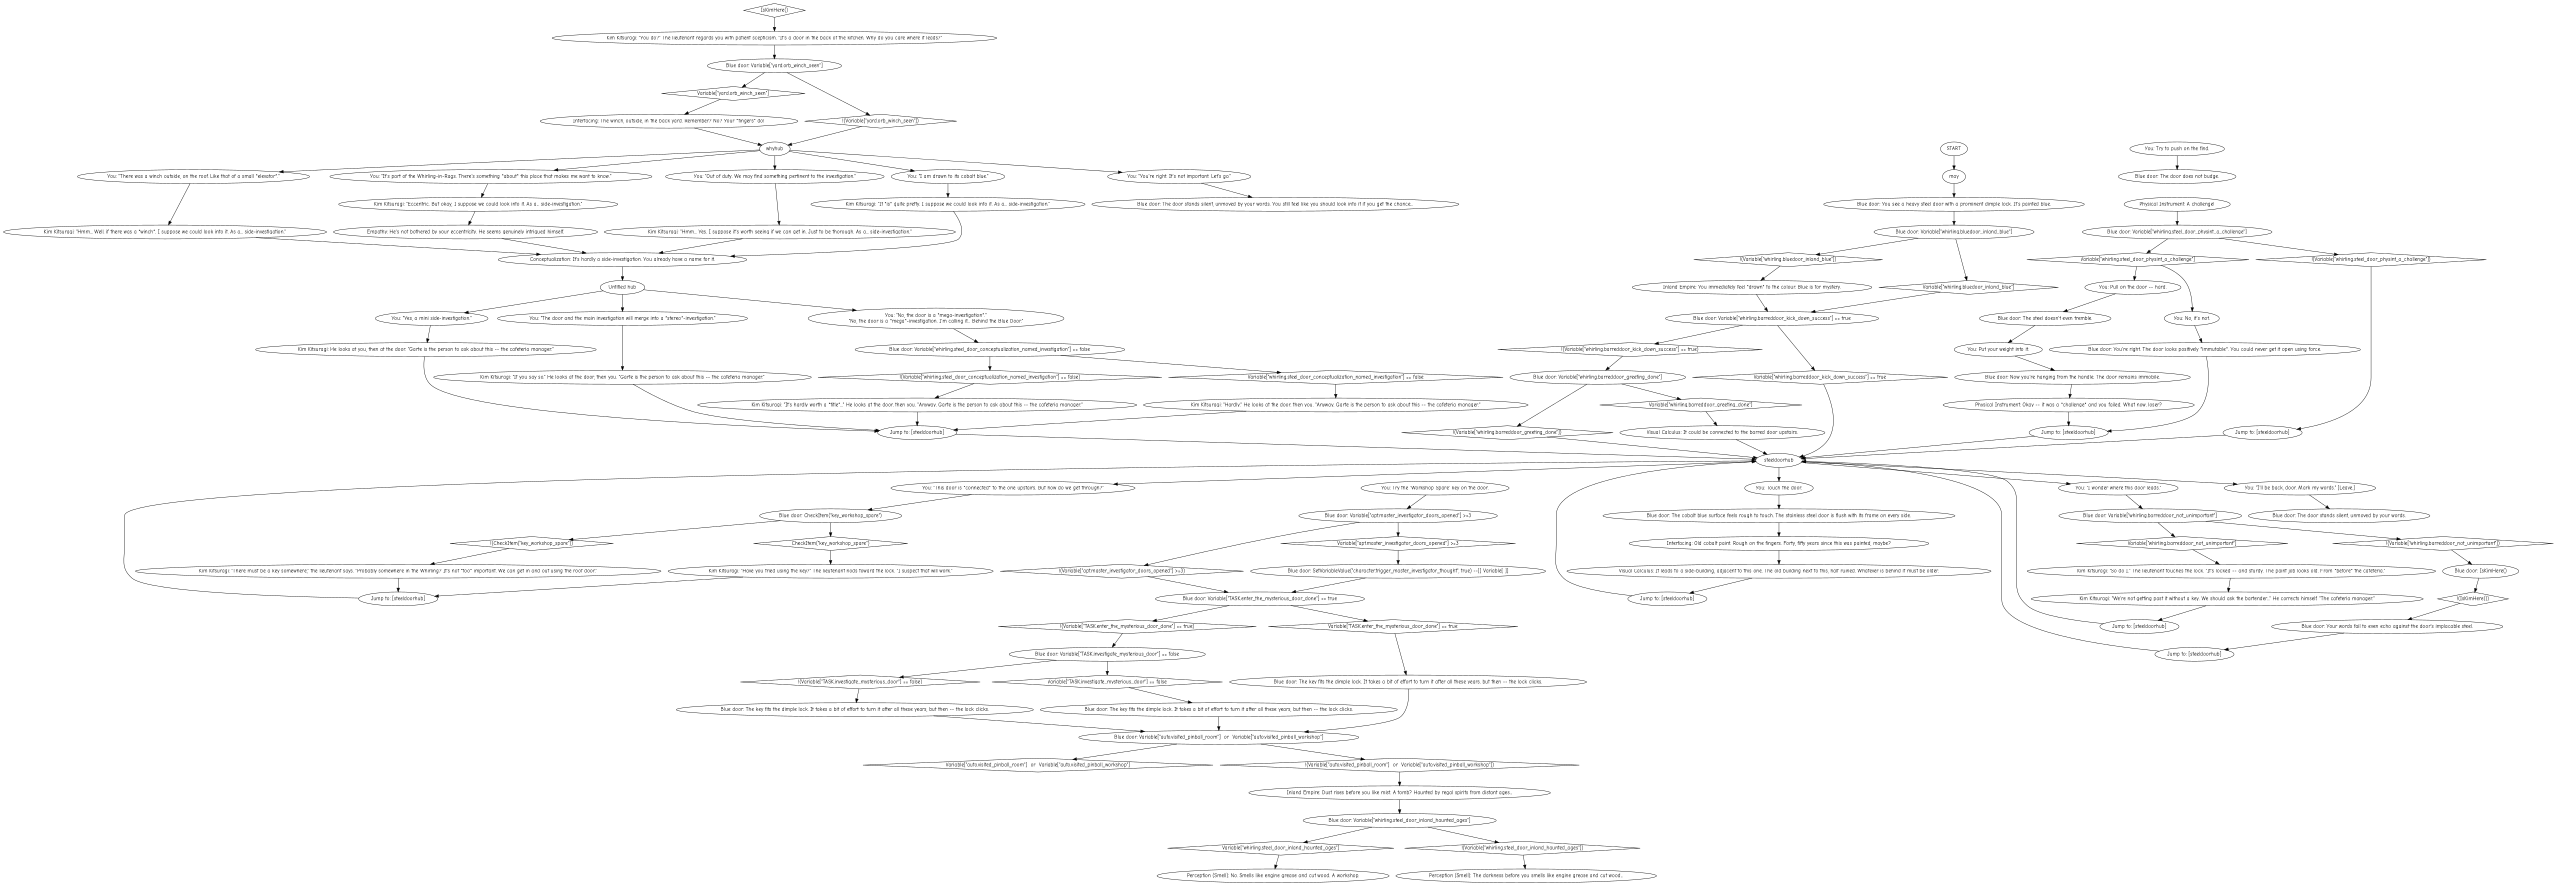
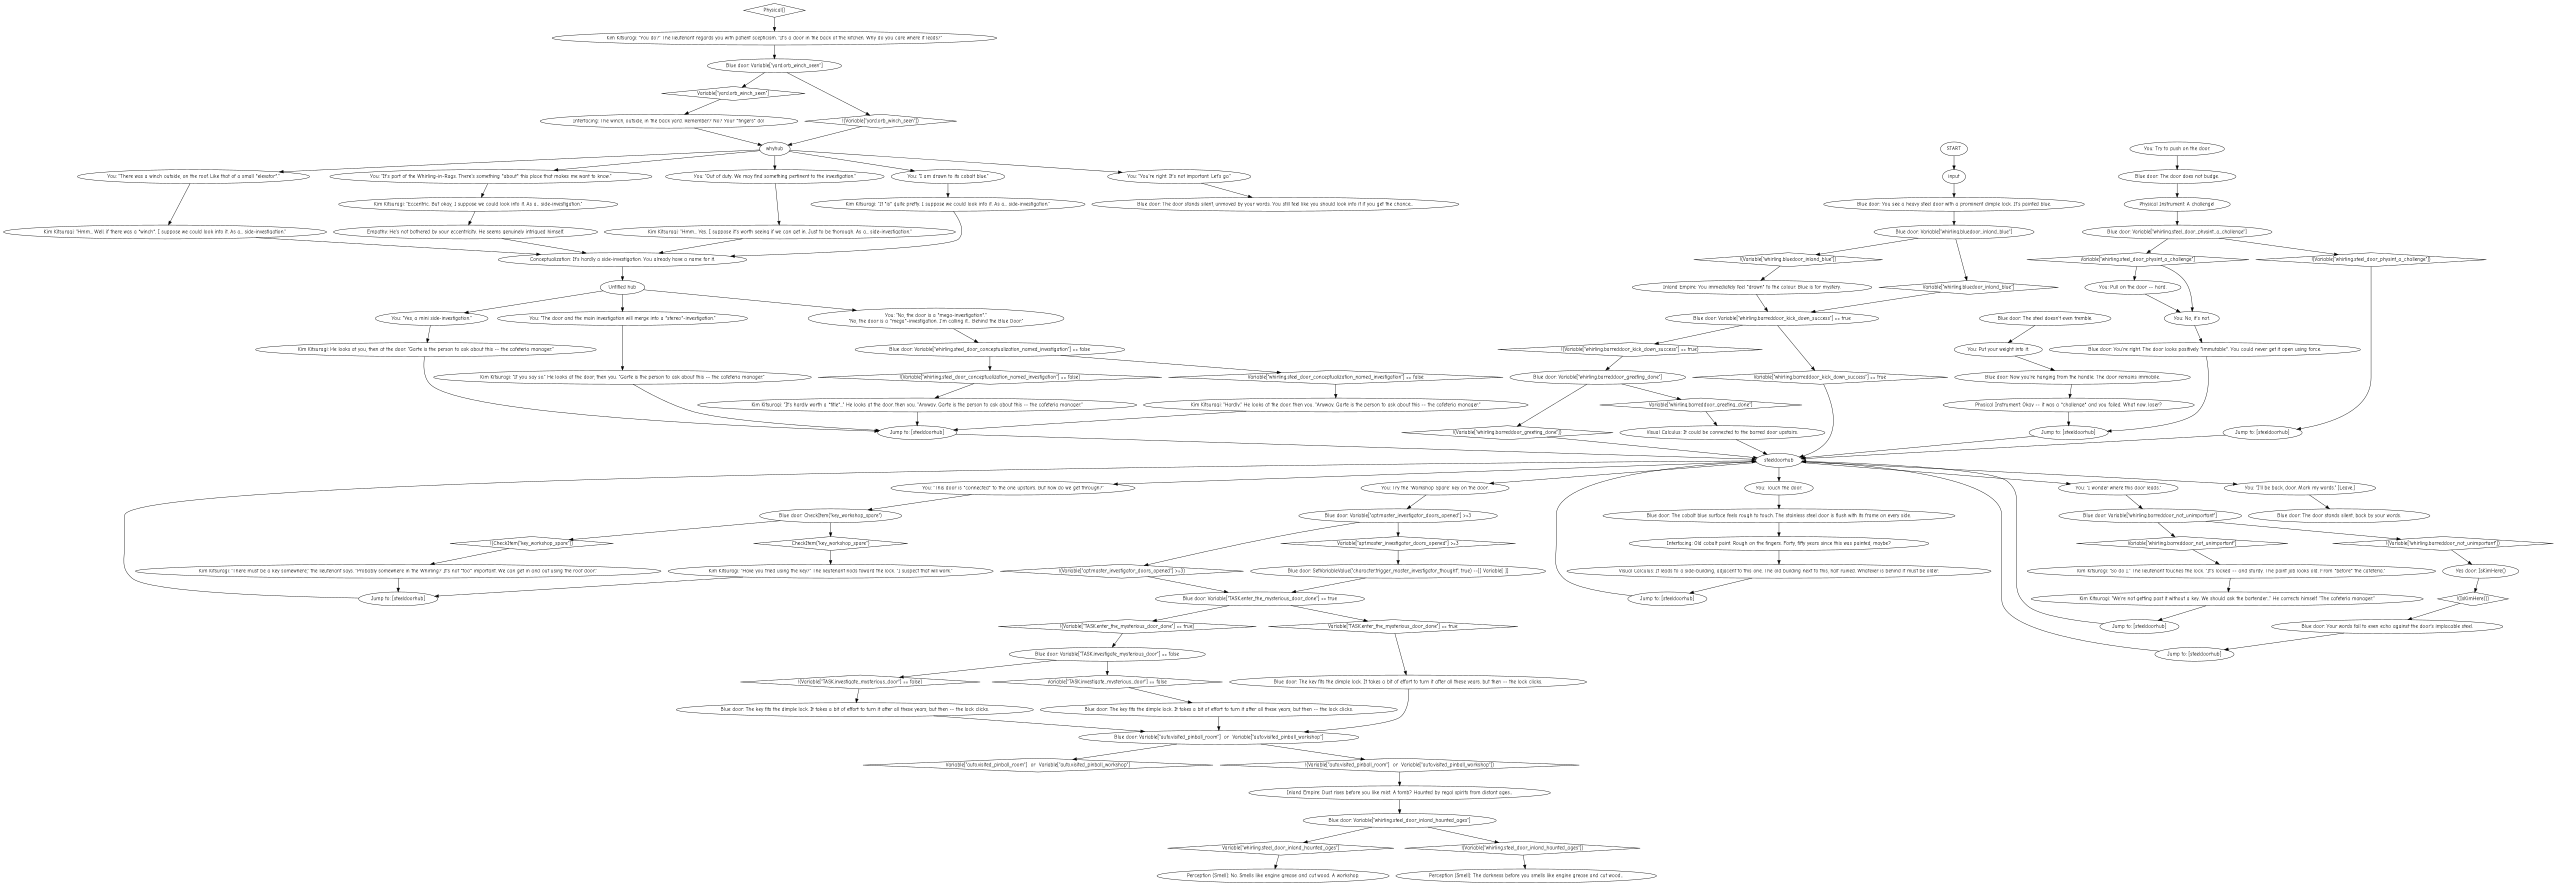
(774, 10) -> (774, 10)
(2177, 149) -> (2177, 149)
(1954, 177) -> (1954, 177)
none -> (2177, 189)
(2091, 302) -> (2161, 302)
none -> (1625, 473)
(2339, 516) -> (2339, 516)
(2481, 571) -> (2481, 571)
